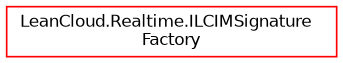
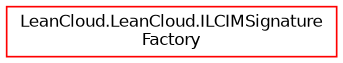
(172, 32) -> (172, 32)
